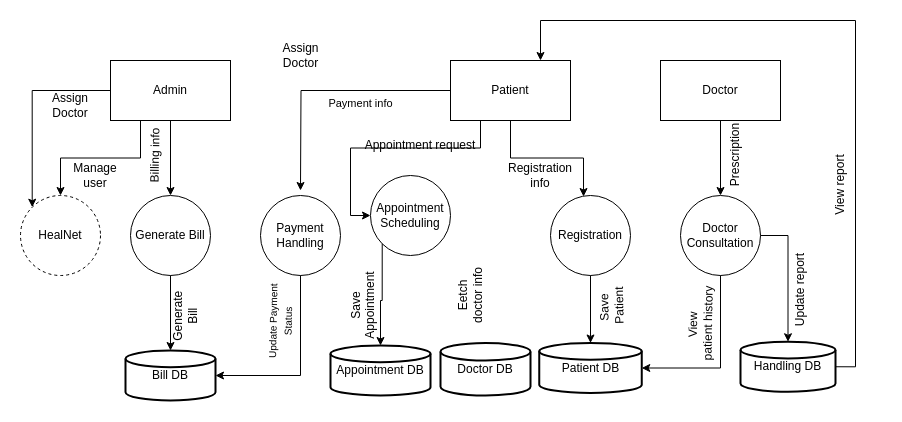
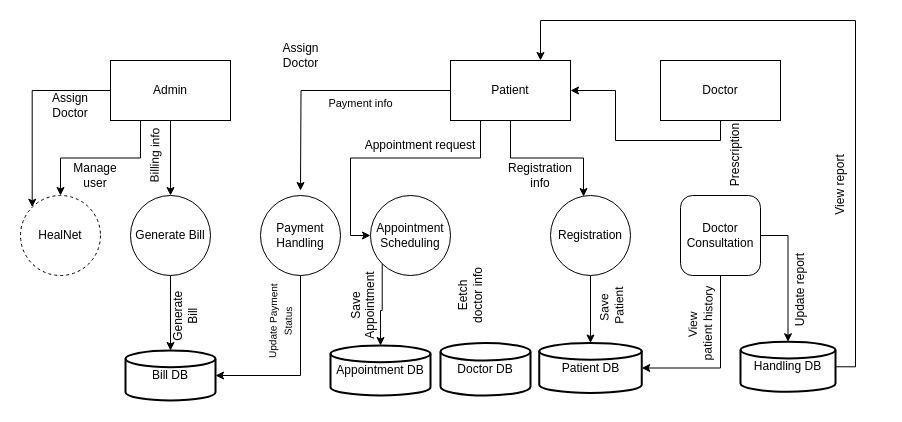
(721, 163) -> (626, 141)
(411, 216) -> (411, 236)
(721, 236) -> (721, 236)
